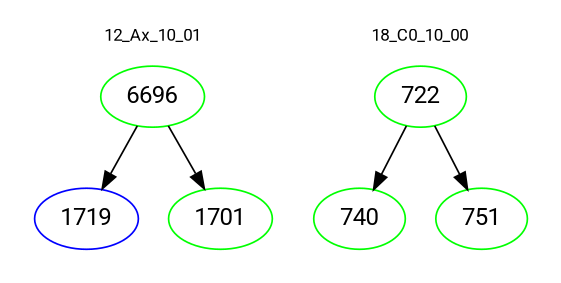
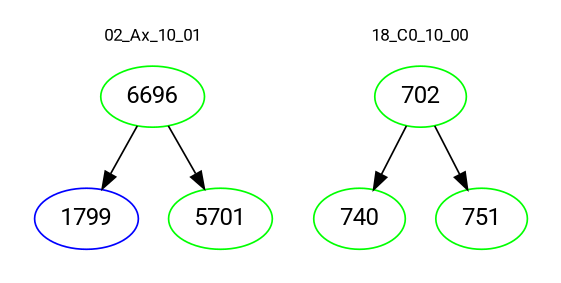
(153, 36) -> (153, 36)
(421, 97) -> (421, 97)
(86, 219) -> (86, 219)
(220, 219) -> (220, 219)
